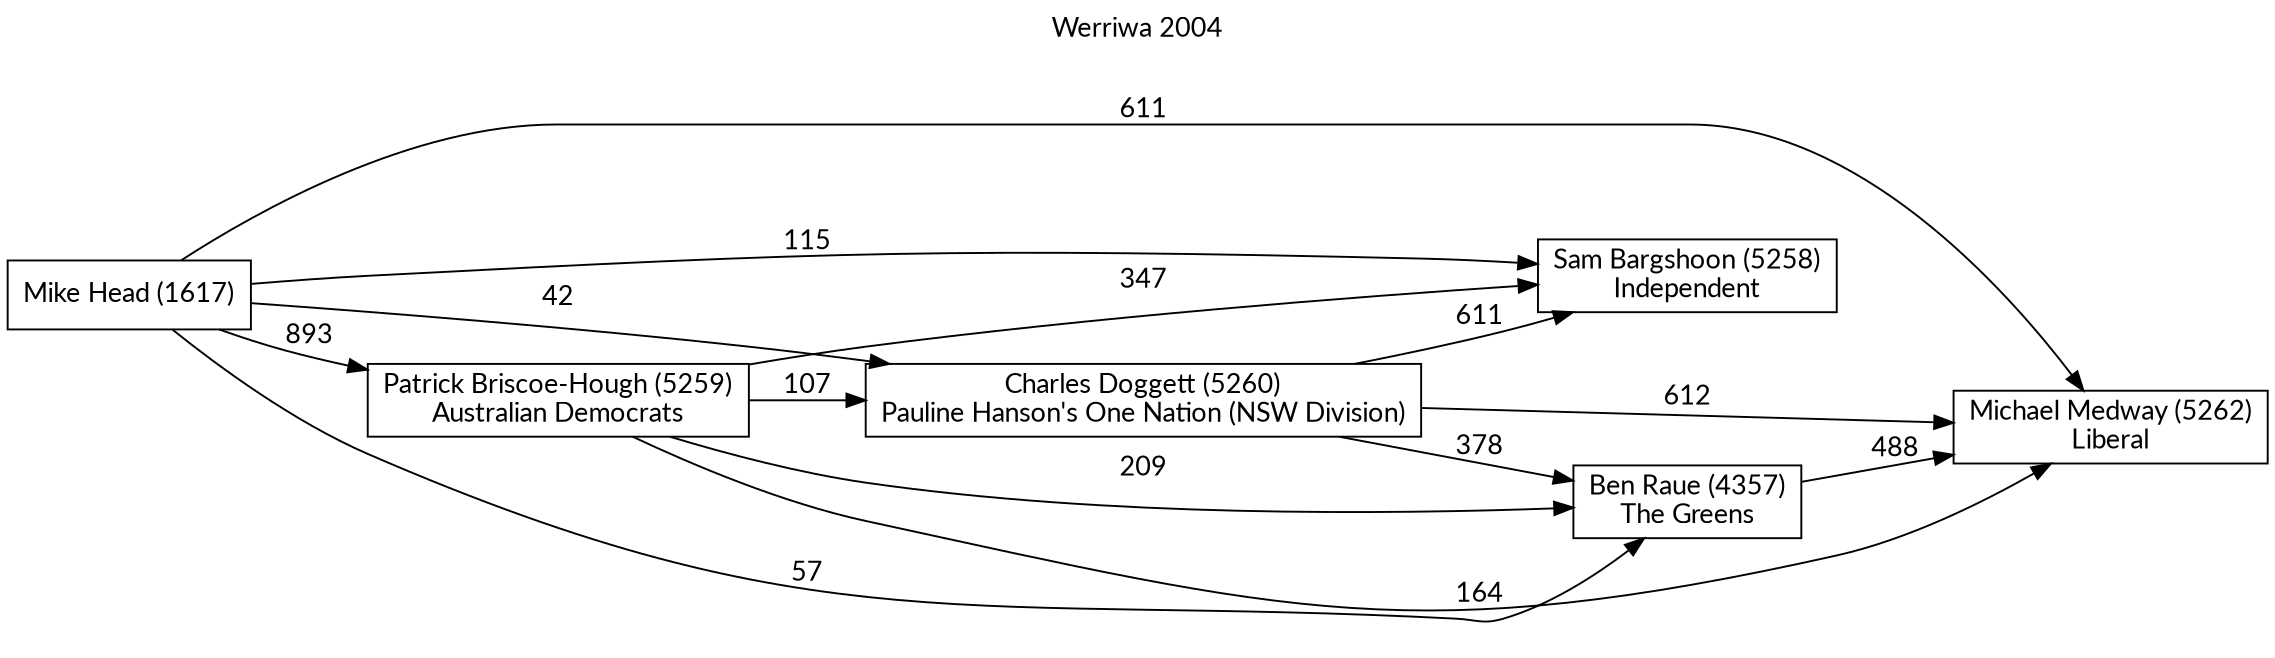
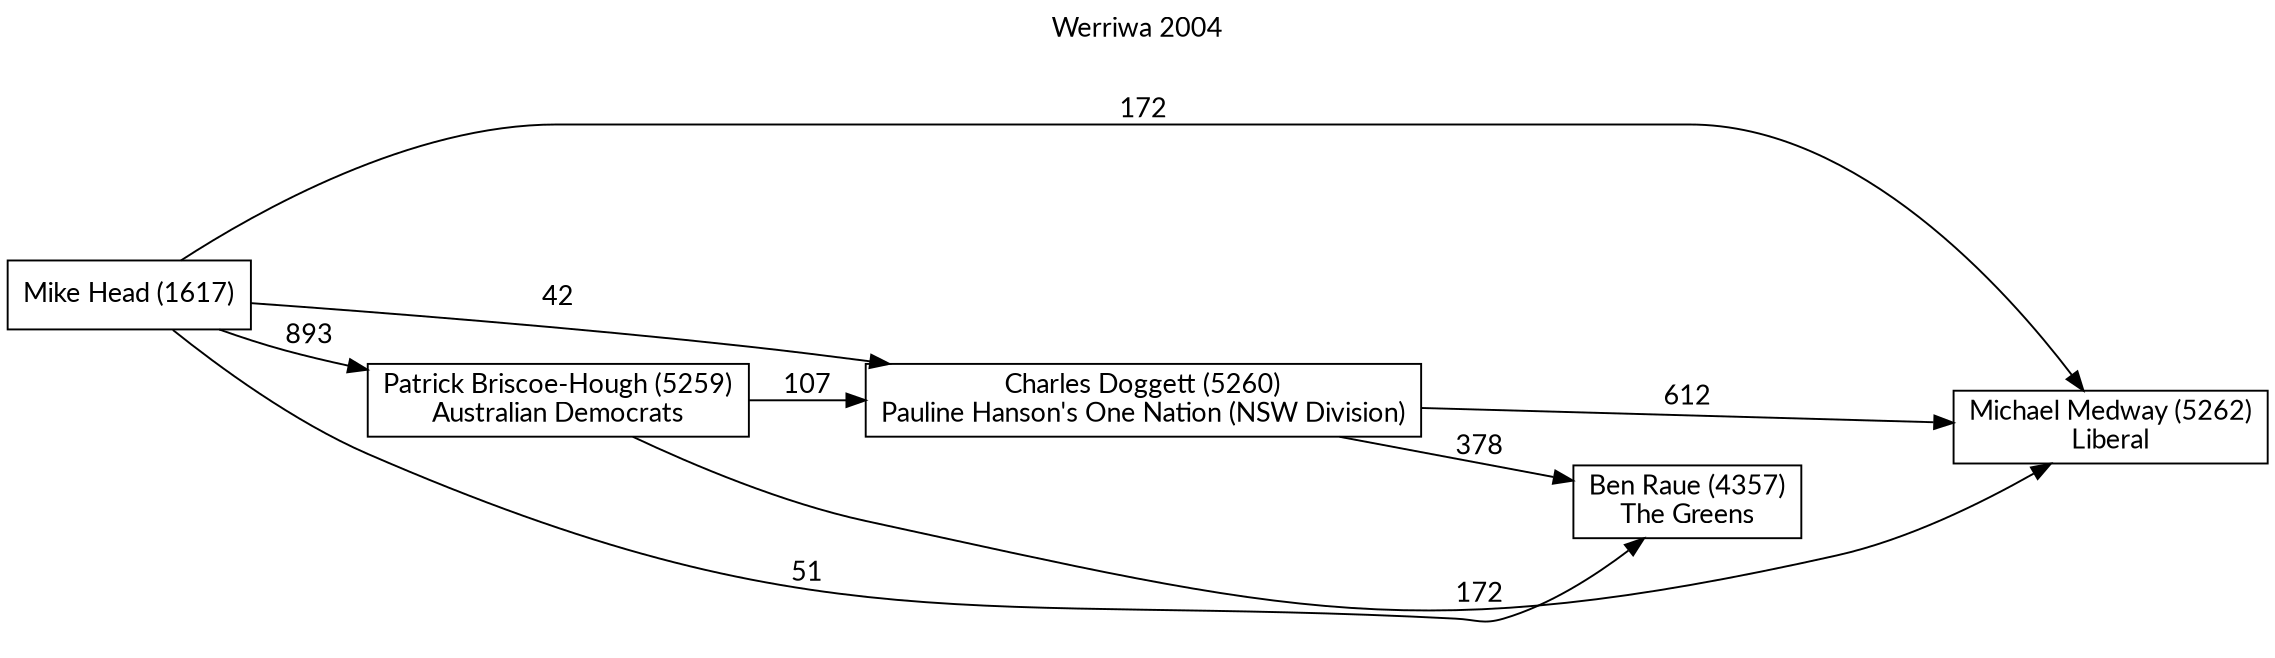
(1143, 110) -> (1143, 110)
(1687, 276) -> none
(1868, 470) -> none
(1109, 505) -> none
(807, 574) -> (807, 574)
(1480, 595) -> (1480, 595)
